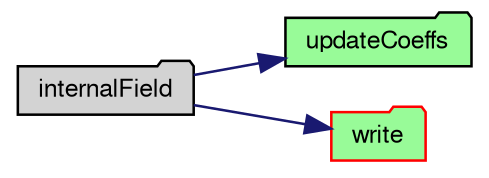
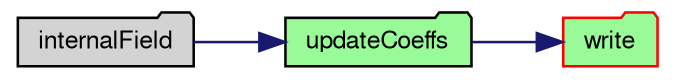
(249, 115) -> (504, 42)
